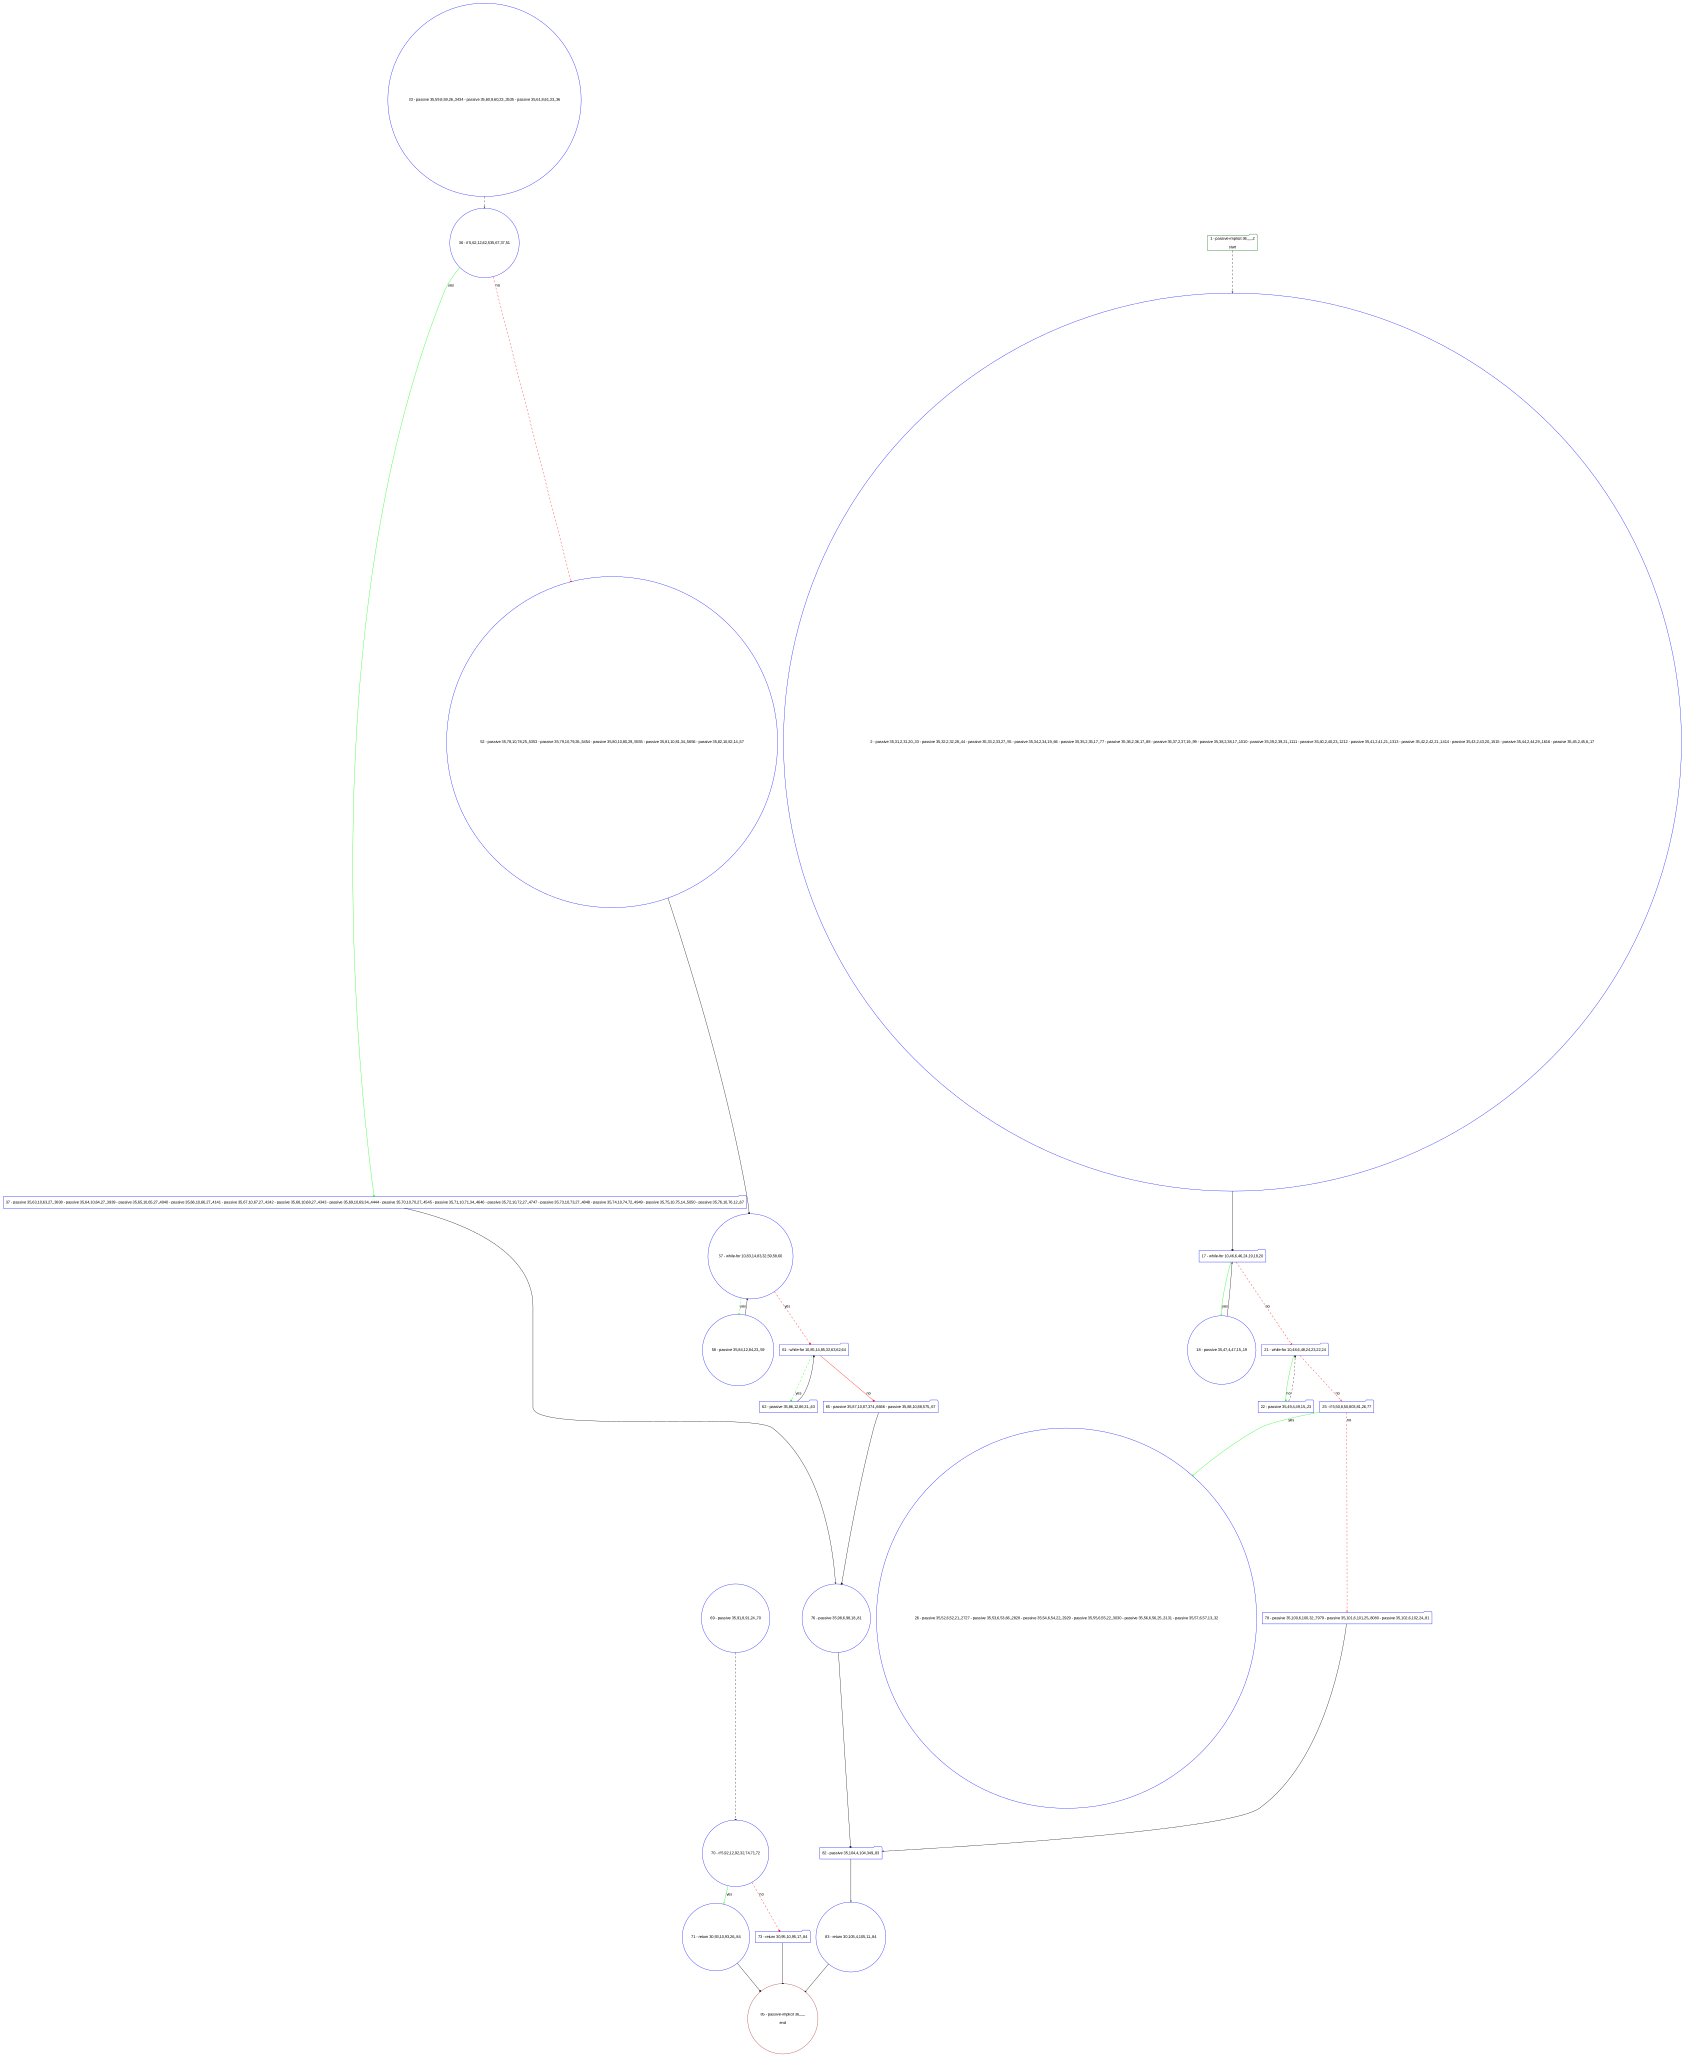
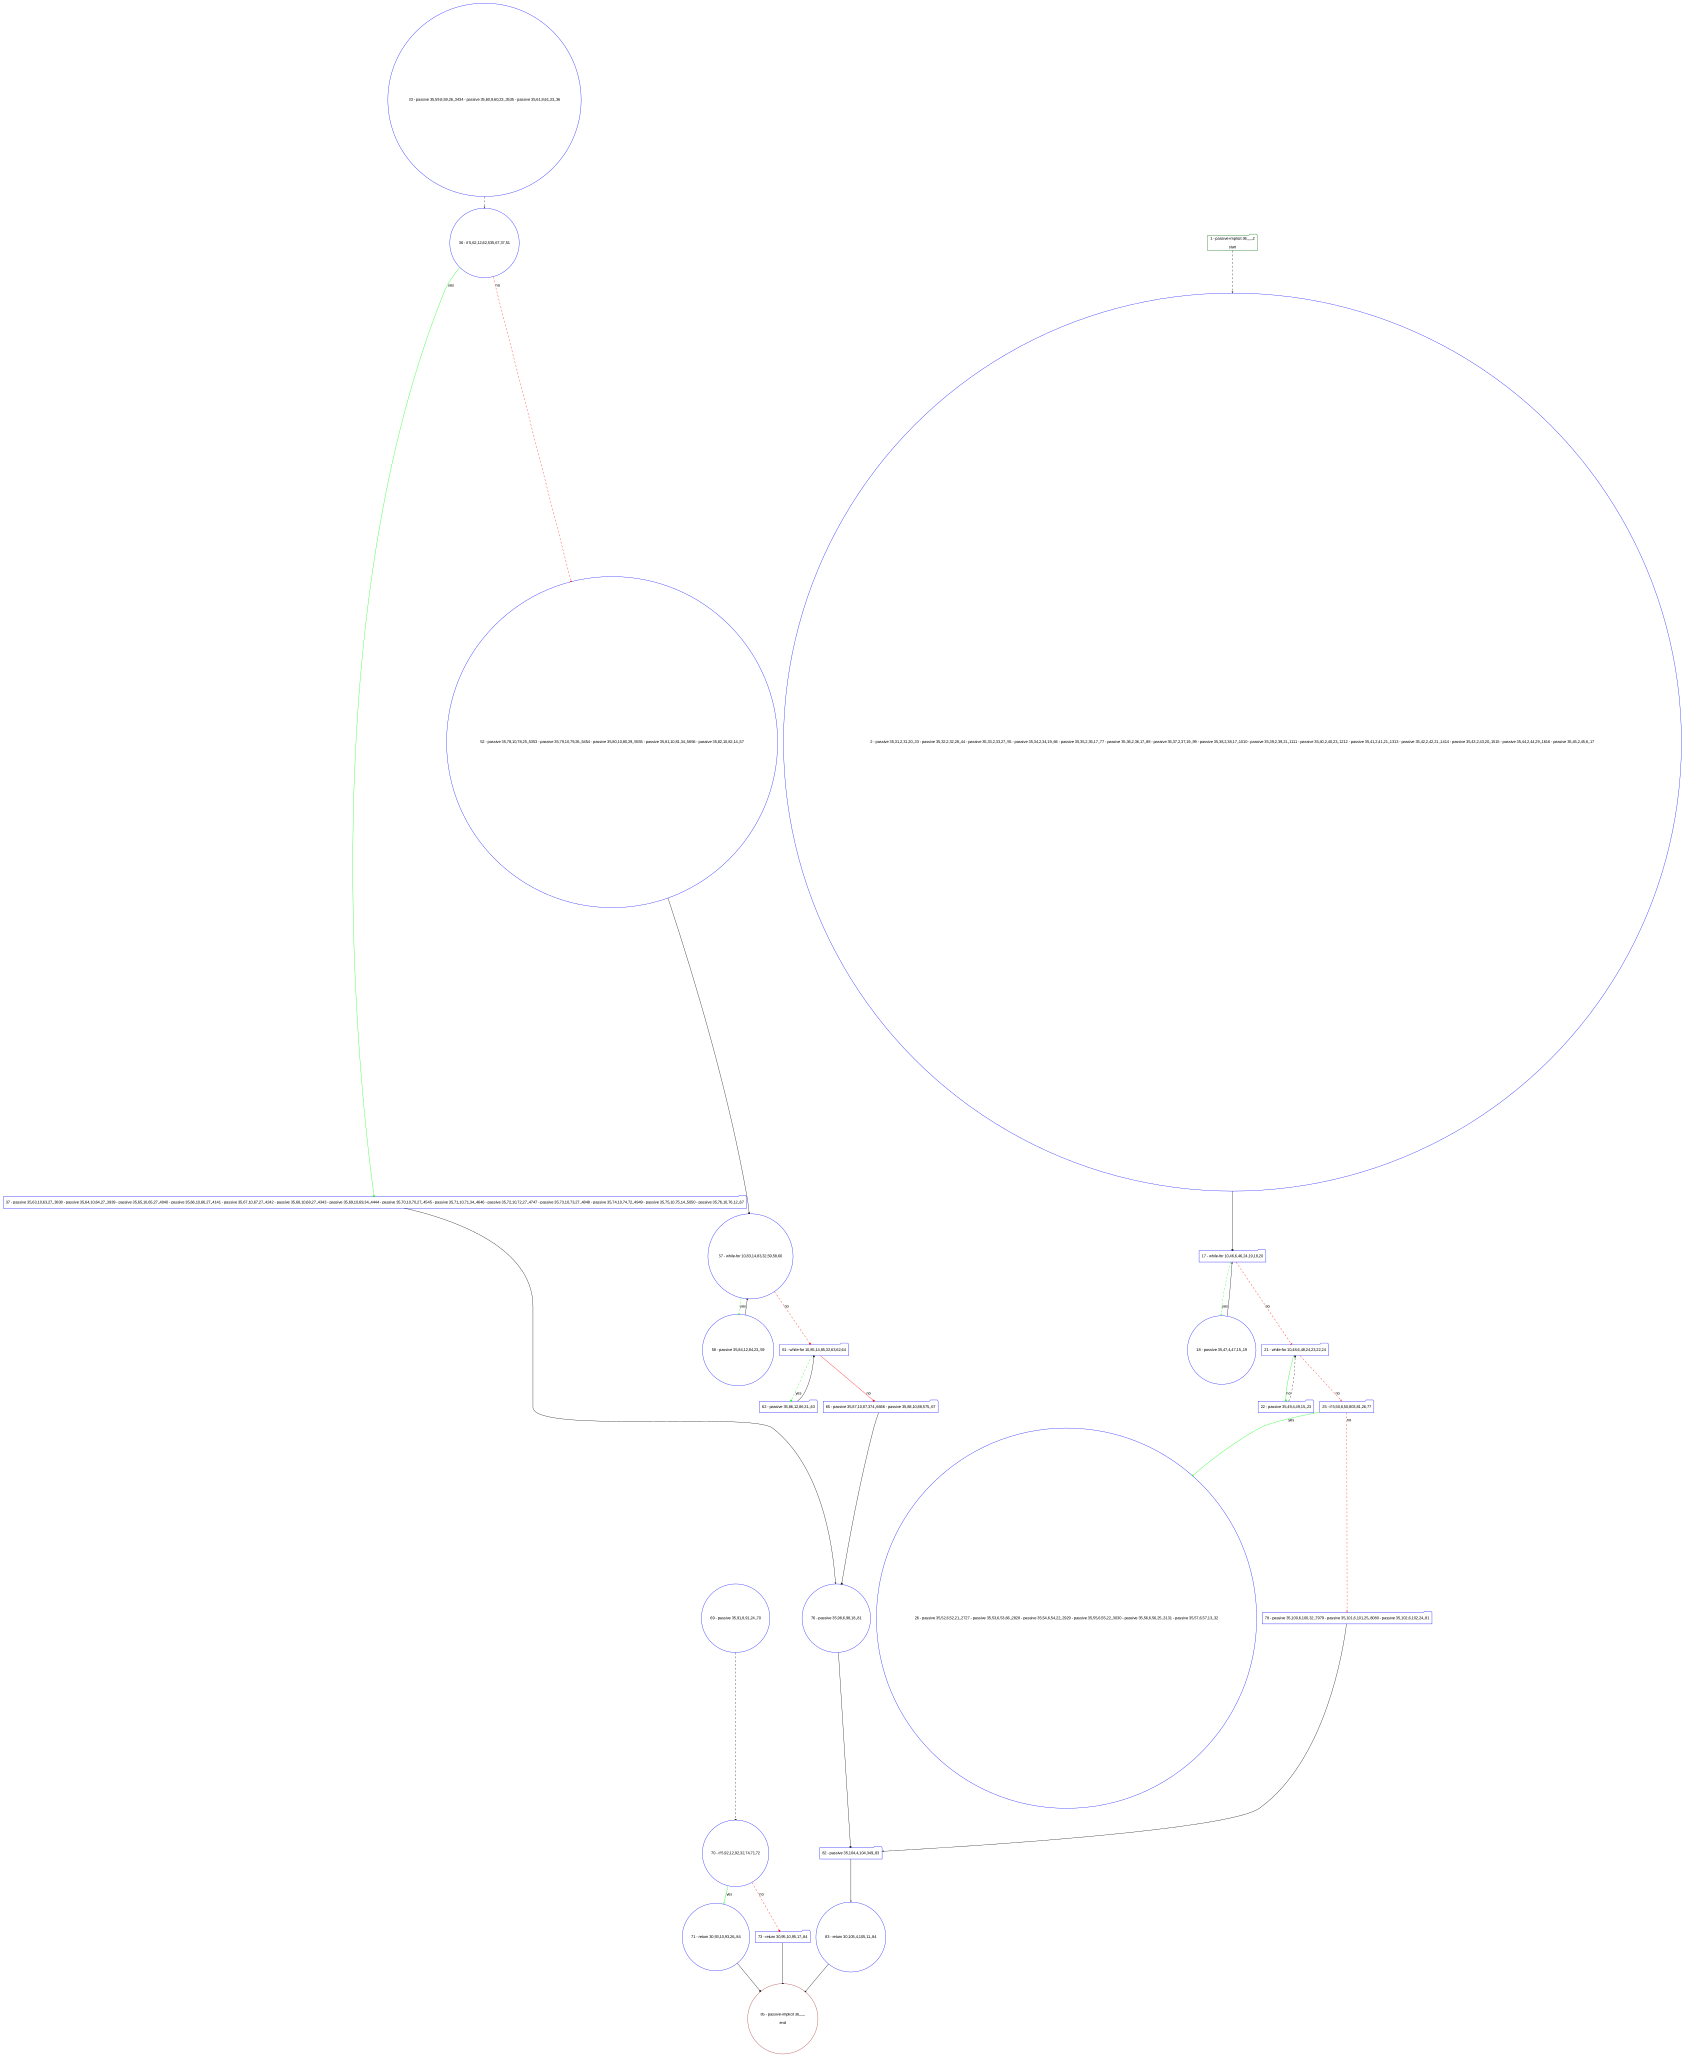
(1225, 1288) -> (1225, 1288)
(787, 1307) -> (787, 1307)
